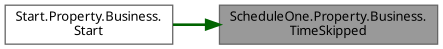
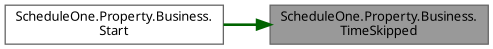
(89, 25) -> (114, 25)
